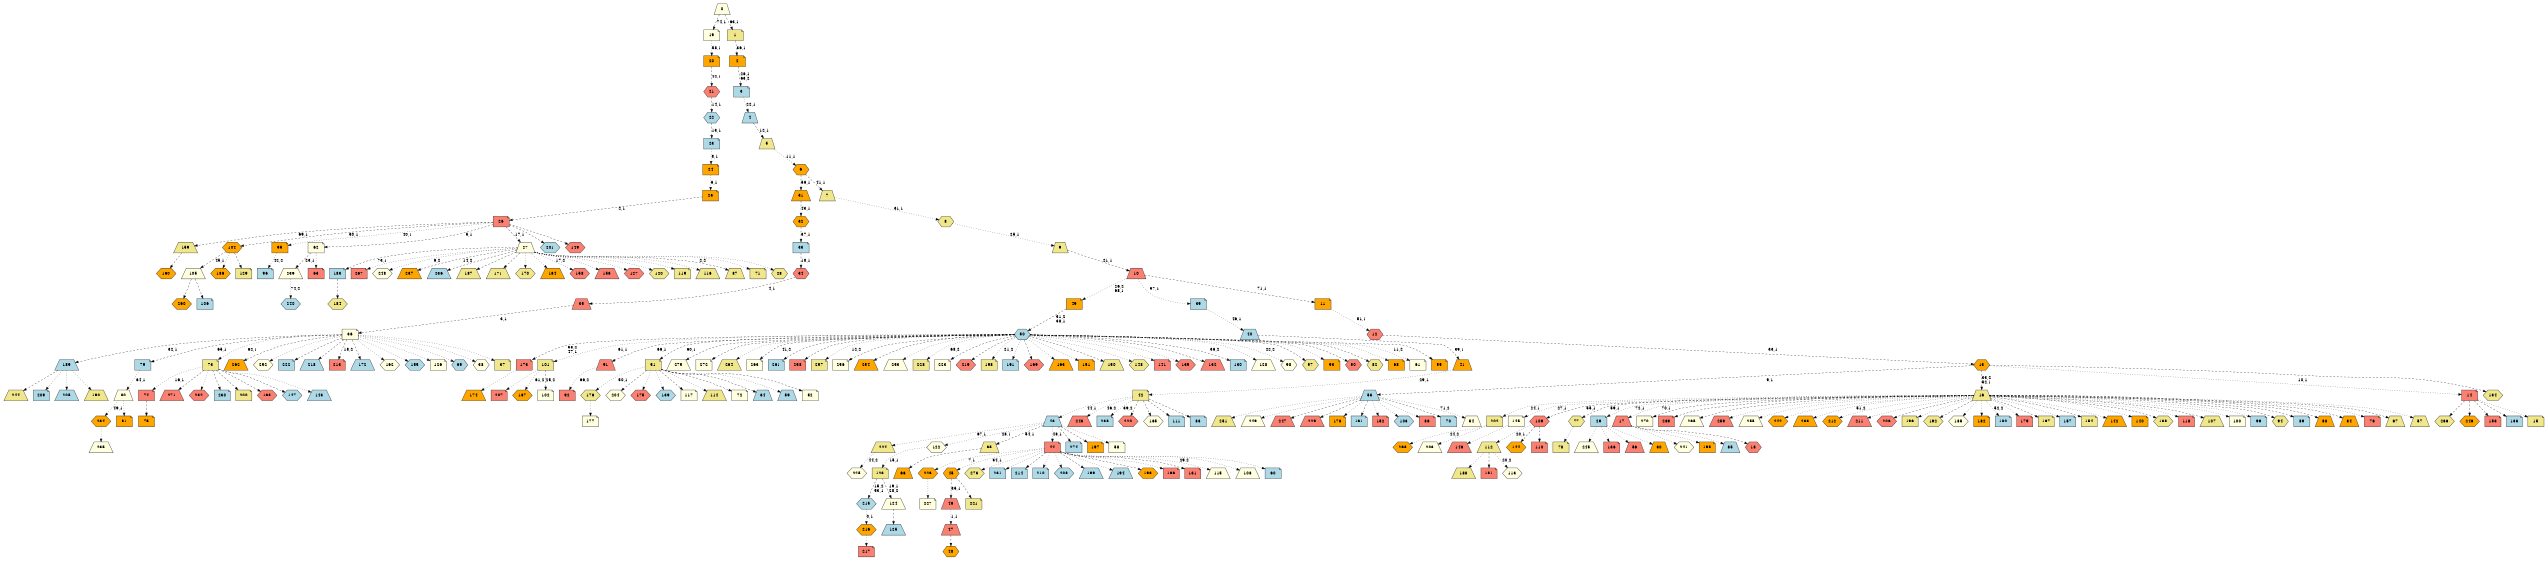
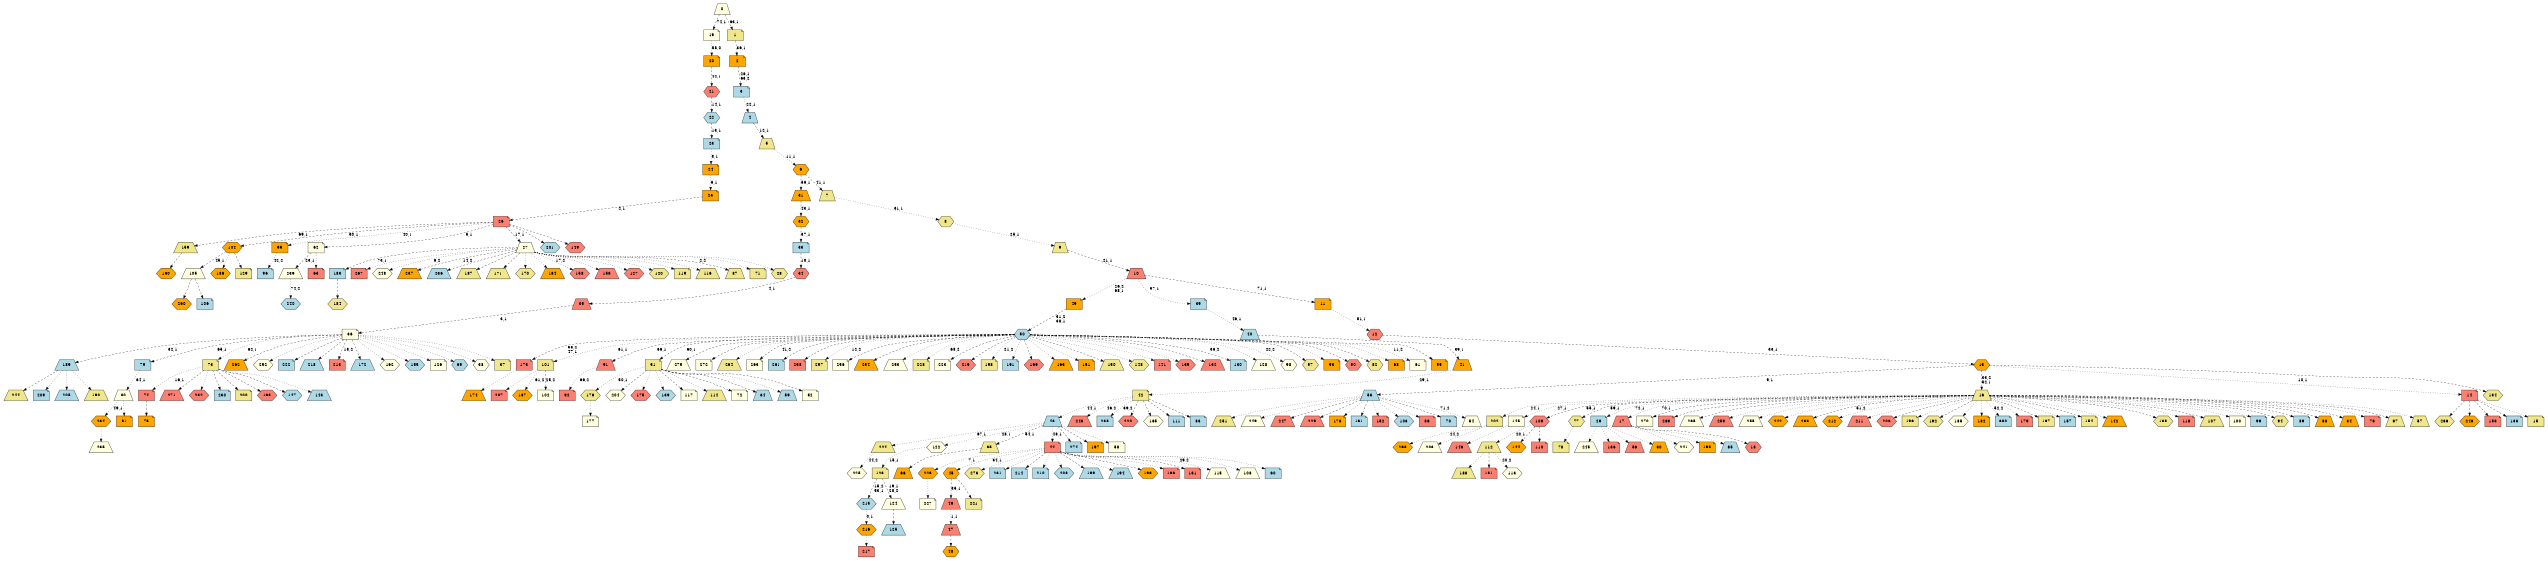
(717, 48) -> (717, 48)
(1866, 405) -> (1866, 405)
(2003, 421) -> (2003, 421)
(2140, 421) -> none
